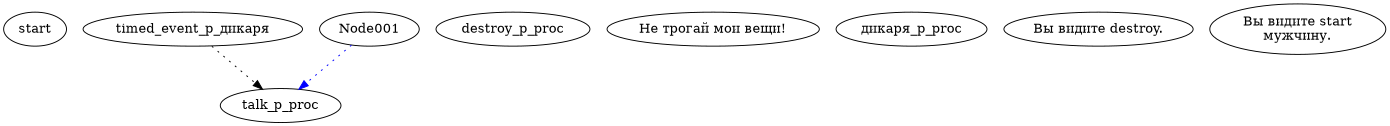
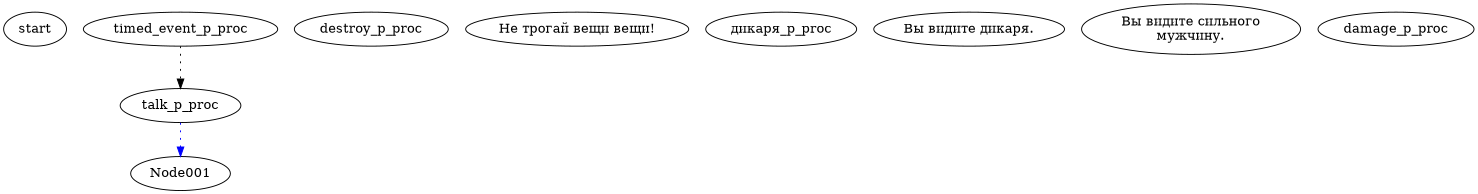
(193, 29) -> (181, 29)
(713, 29) -> (577, 29)
(1098, 29) -> (969, 29)
(1298, 29) -> (1191, 29)
none -> (1396, 29)
(329, 64) -> (181, 135)
